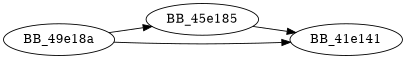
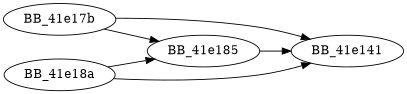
none -> (60, 19)
(202, 19) -> (203, 51)
(59, 40) -> (60, 75)
